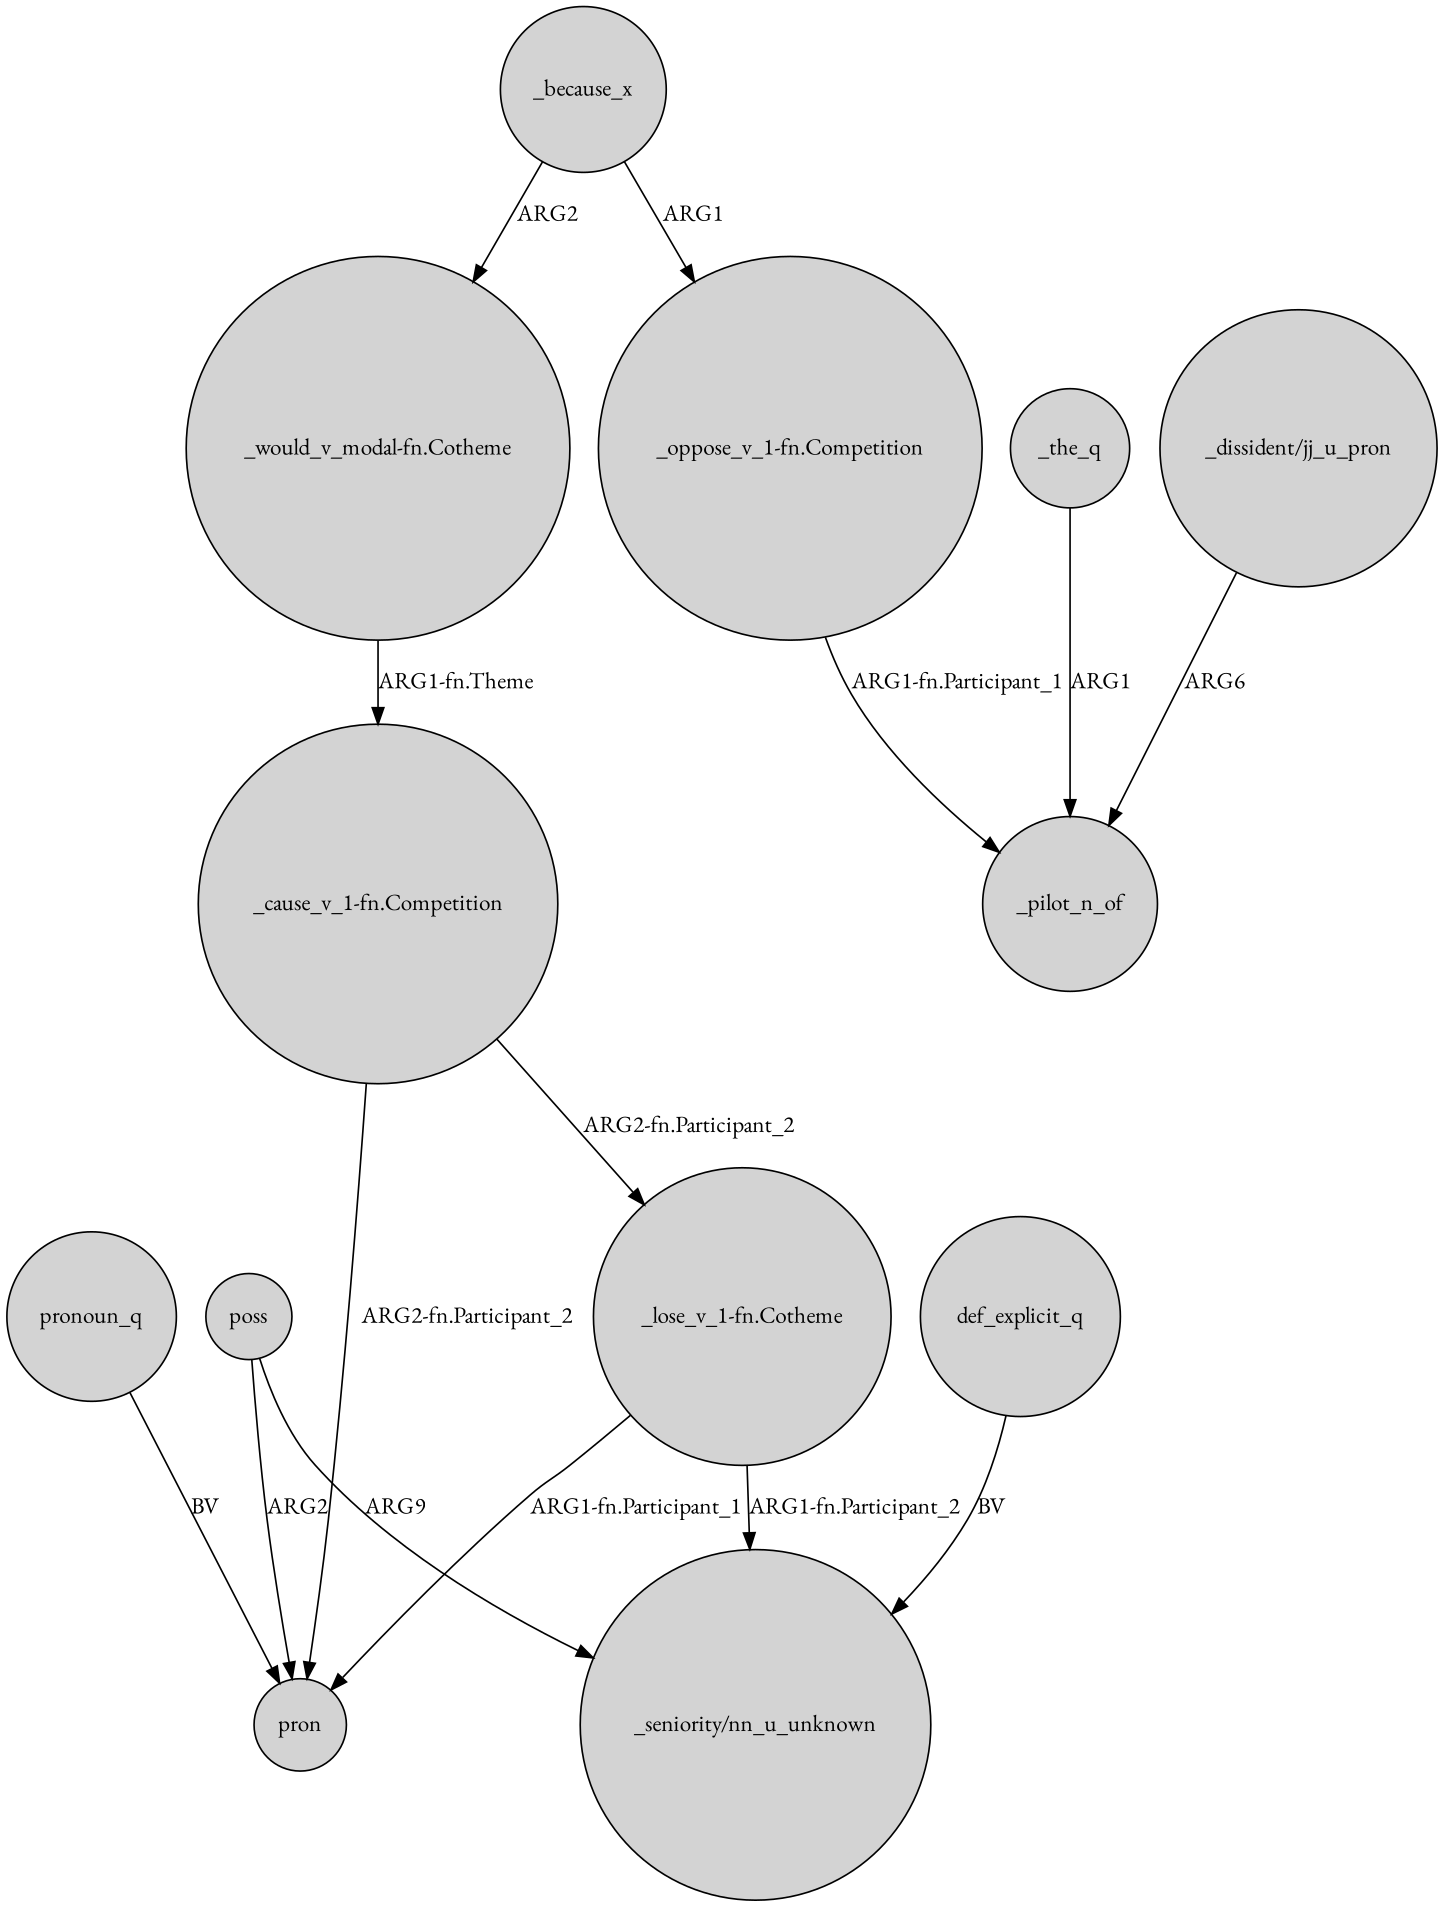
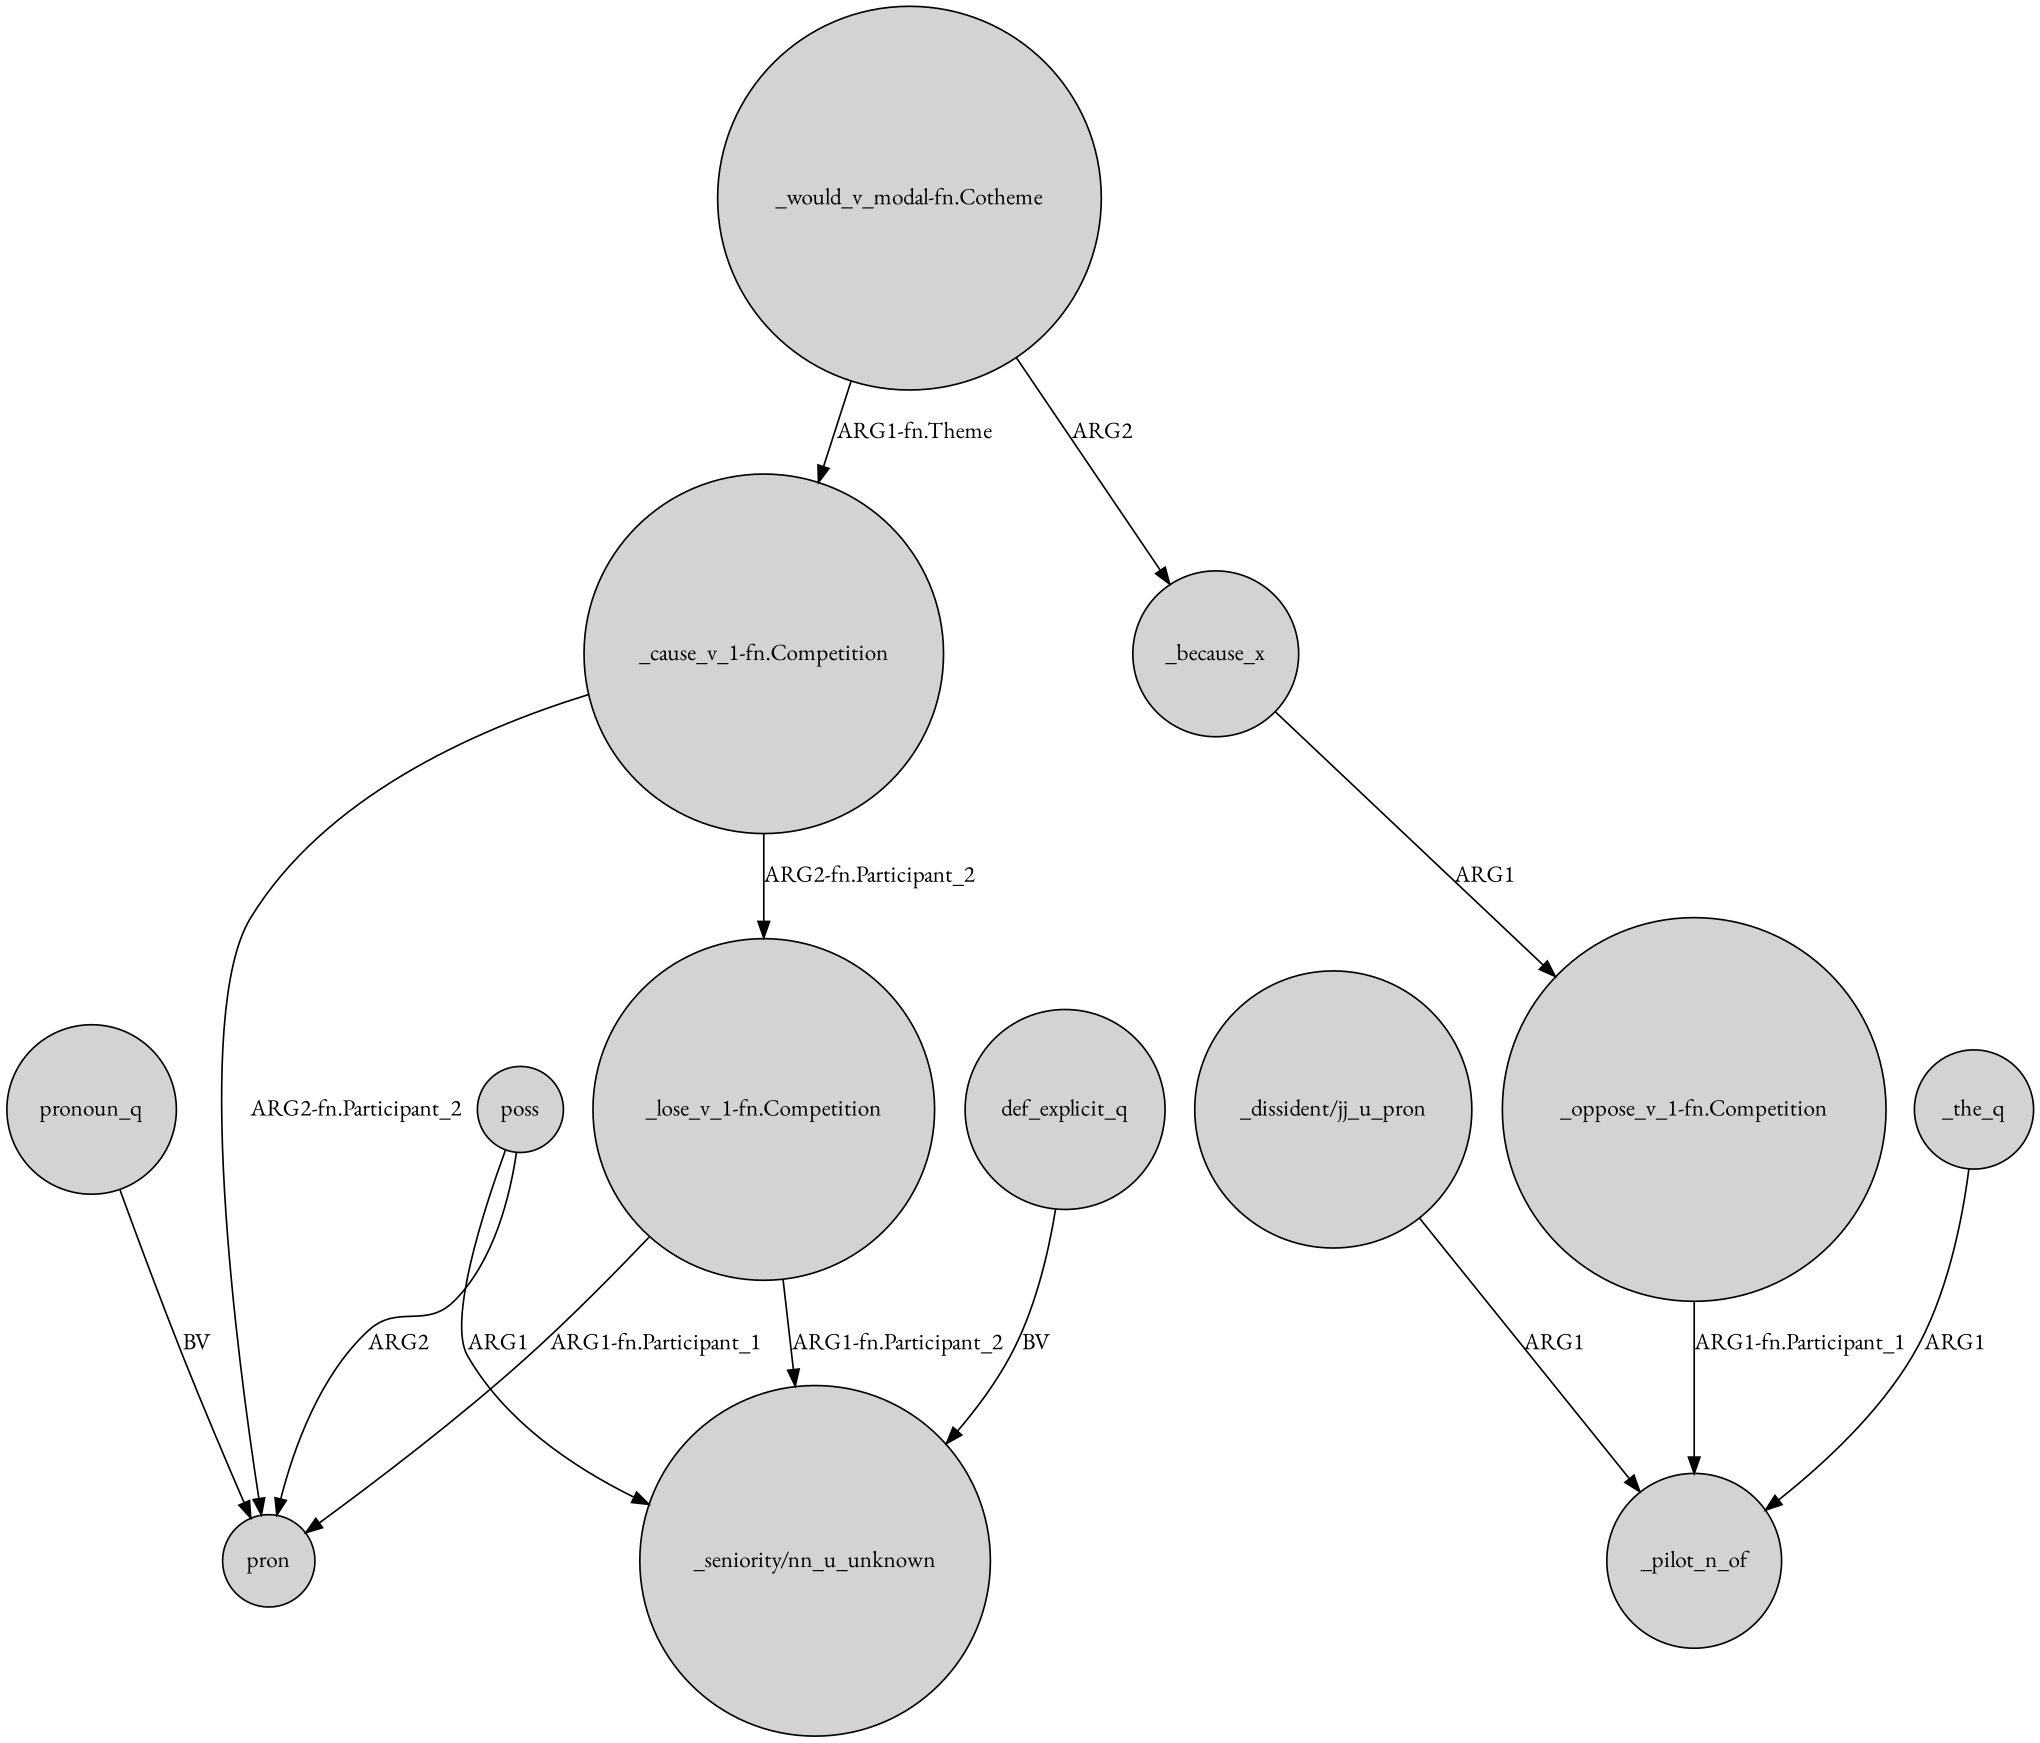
(512, 215) -> (1088, 464)
(1215, 682) -> (1554, 1343)
(742, 1317) -> (764, 1109)
(395, 1507) -> (498, 1343)
